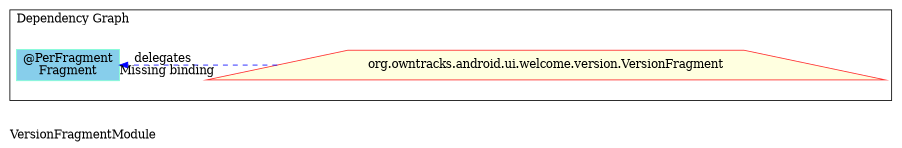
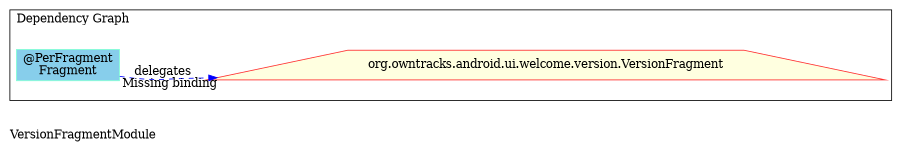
(203, 65) -> (164, 79)
